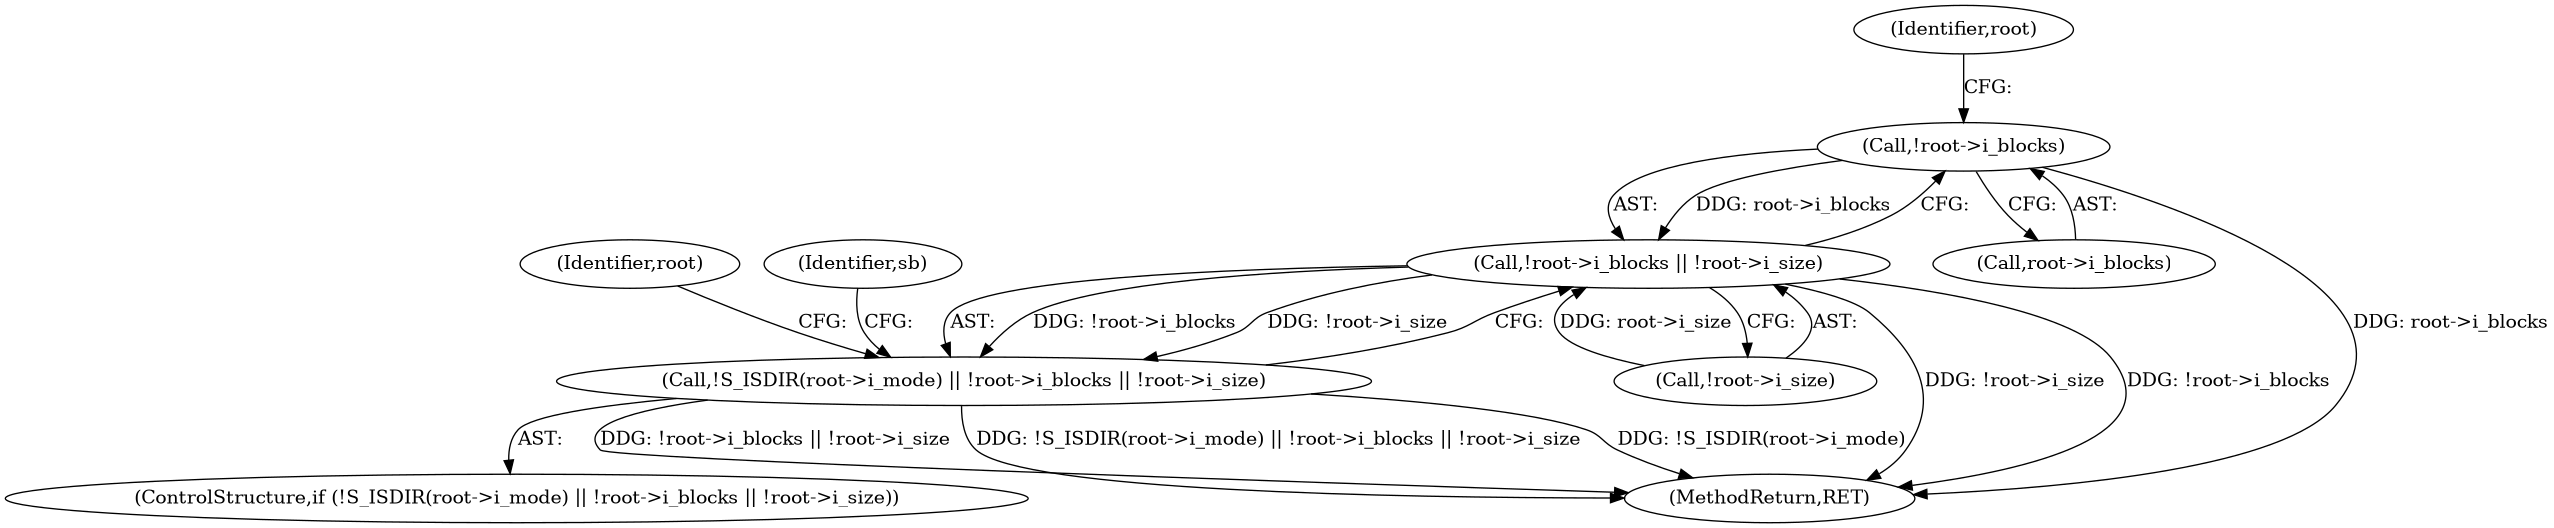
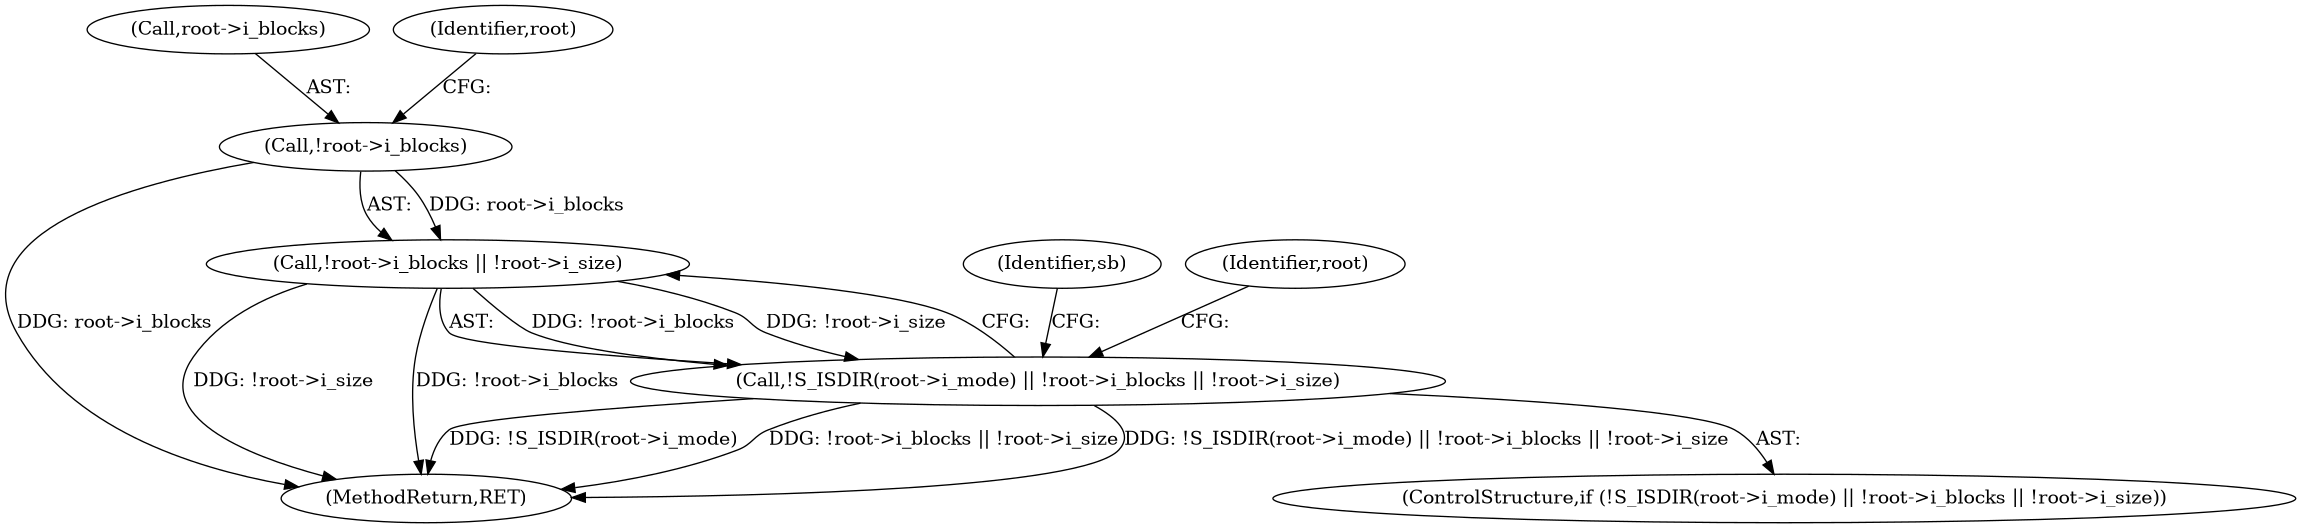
(1998, 204) -> none
(1876, 223) -> none
(1745, 381) -> none
